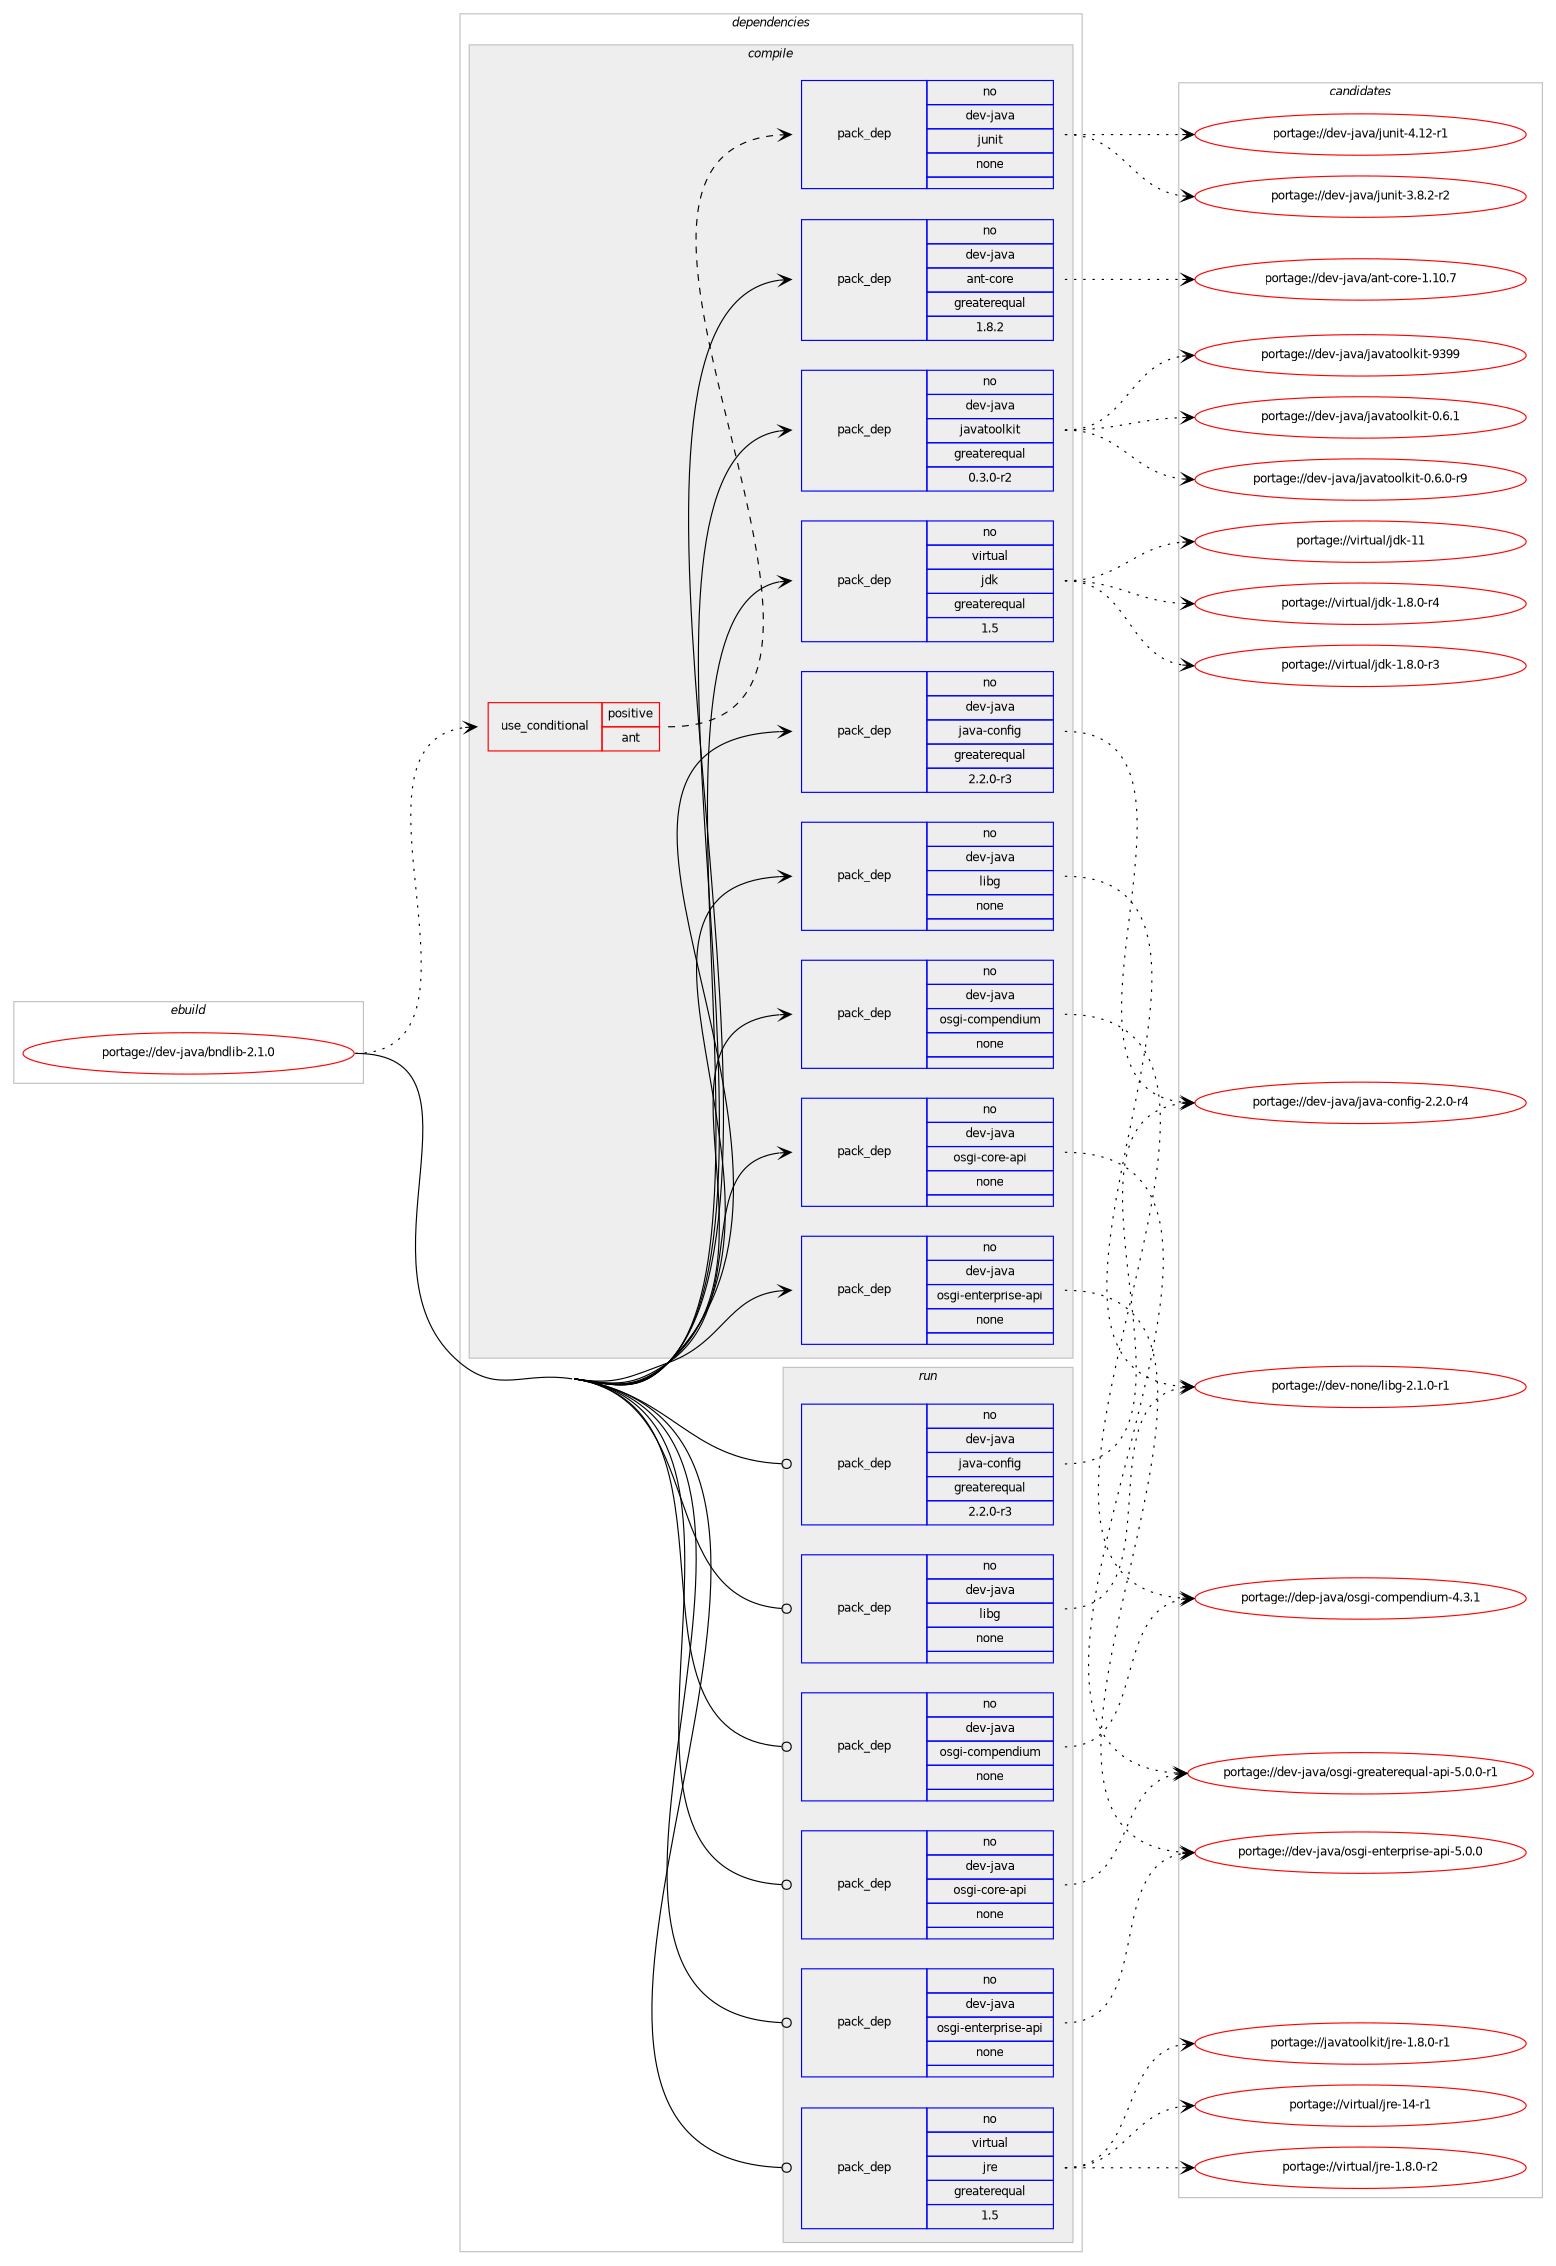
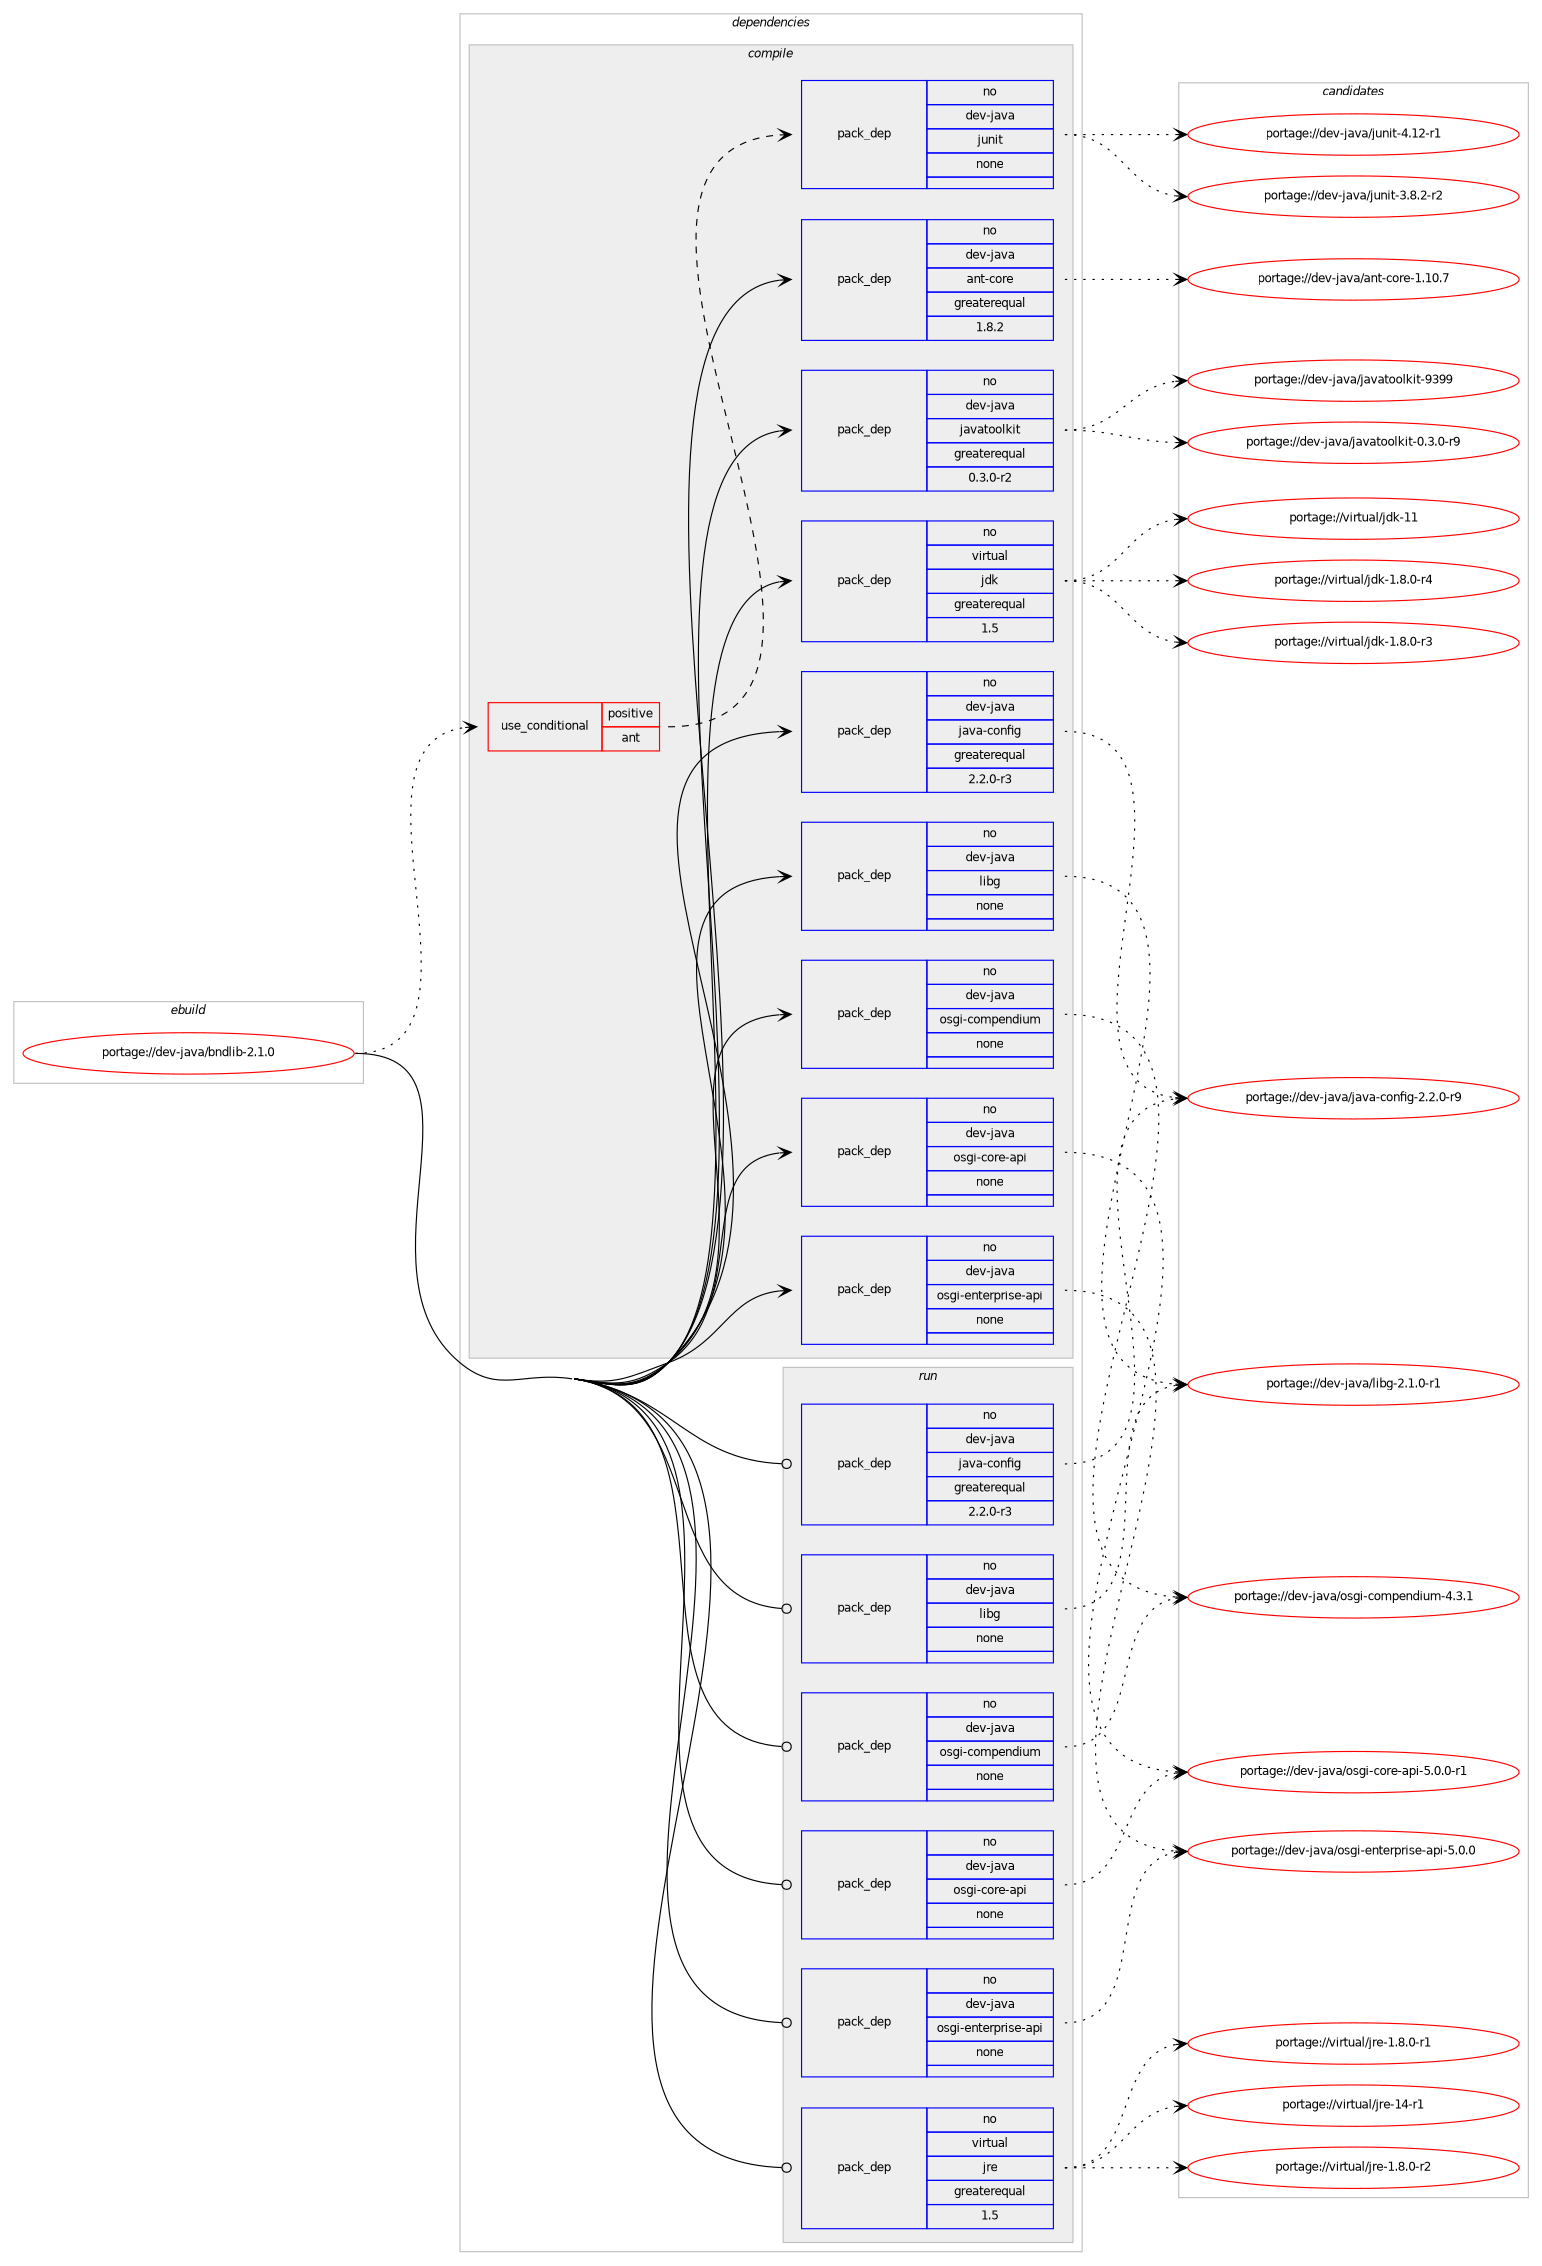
(1361, 417) -> none
(1361, 480) -> (1354, 443)
(1361, 1103) -> (1354, 1098)
(1361, 1387) -> (1354, 1385)
(1361, 1598) -> (1354, 1597)
(1361, 1773) -> (1354, 1772)
(1361, 2044) -> (1354, 2044)
